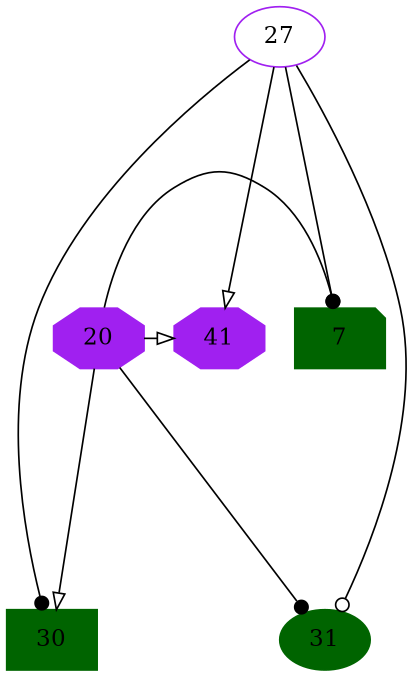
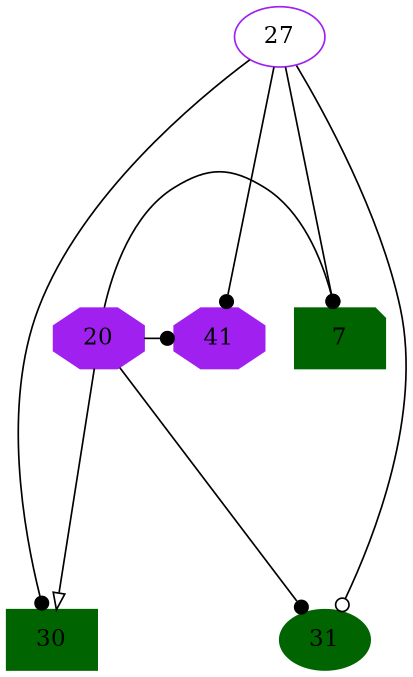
(254, 168) -> (253, 169)
(151, 338) -> (152, 338)
